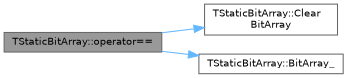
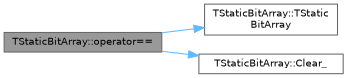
(271, 20) -> (271, 20)
(271, 64) -> (271, 64)
